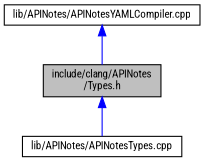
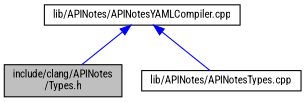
(102, 122) -> (186, 51)
